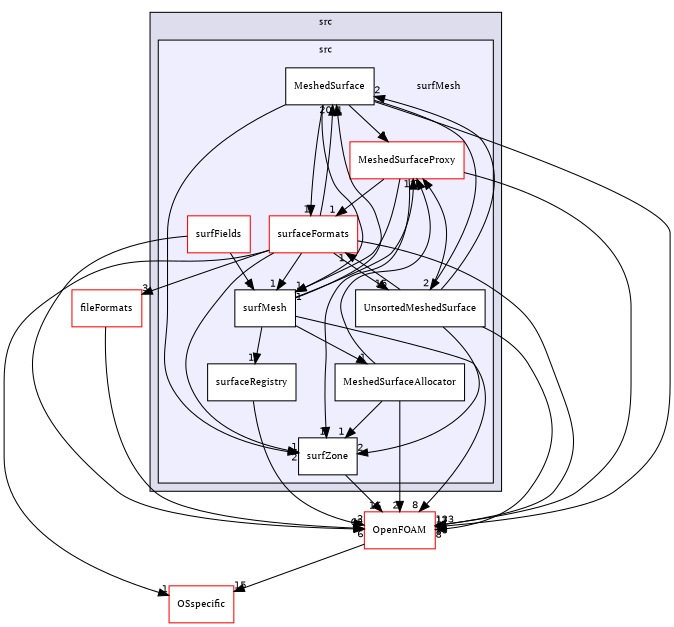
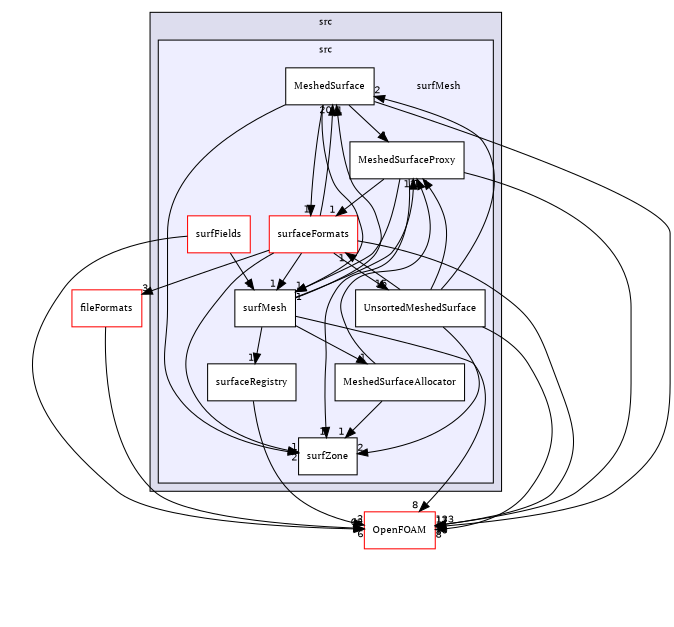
(407, 160) -> (407, 160)
(474, 165) -> none
(400, 454) -> none
(360, 490) -> none
(201, 604) -> none
